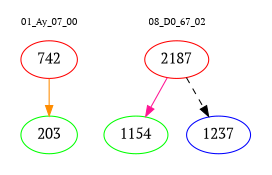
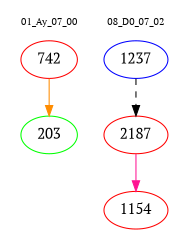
(177, 22) -> (136, 22)
(195, 92) -> (136, 92)
(136, 135) -> (136, 210)
